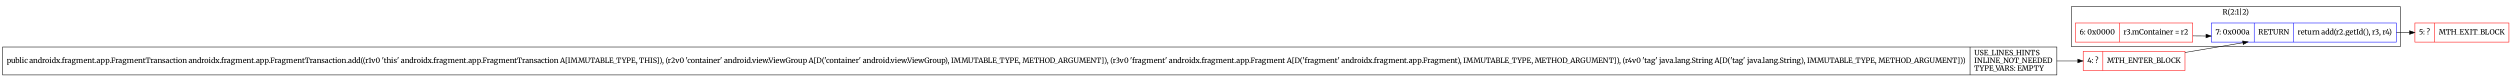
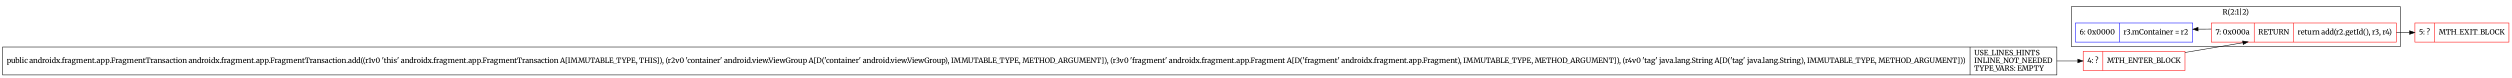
(2134, 33) -> (2134, 33)
(2304, 33) -> (2304, 33)
(2199, 36) -> (2205, 29)
